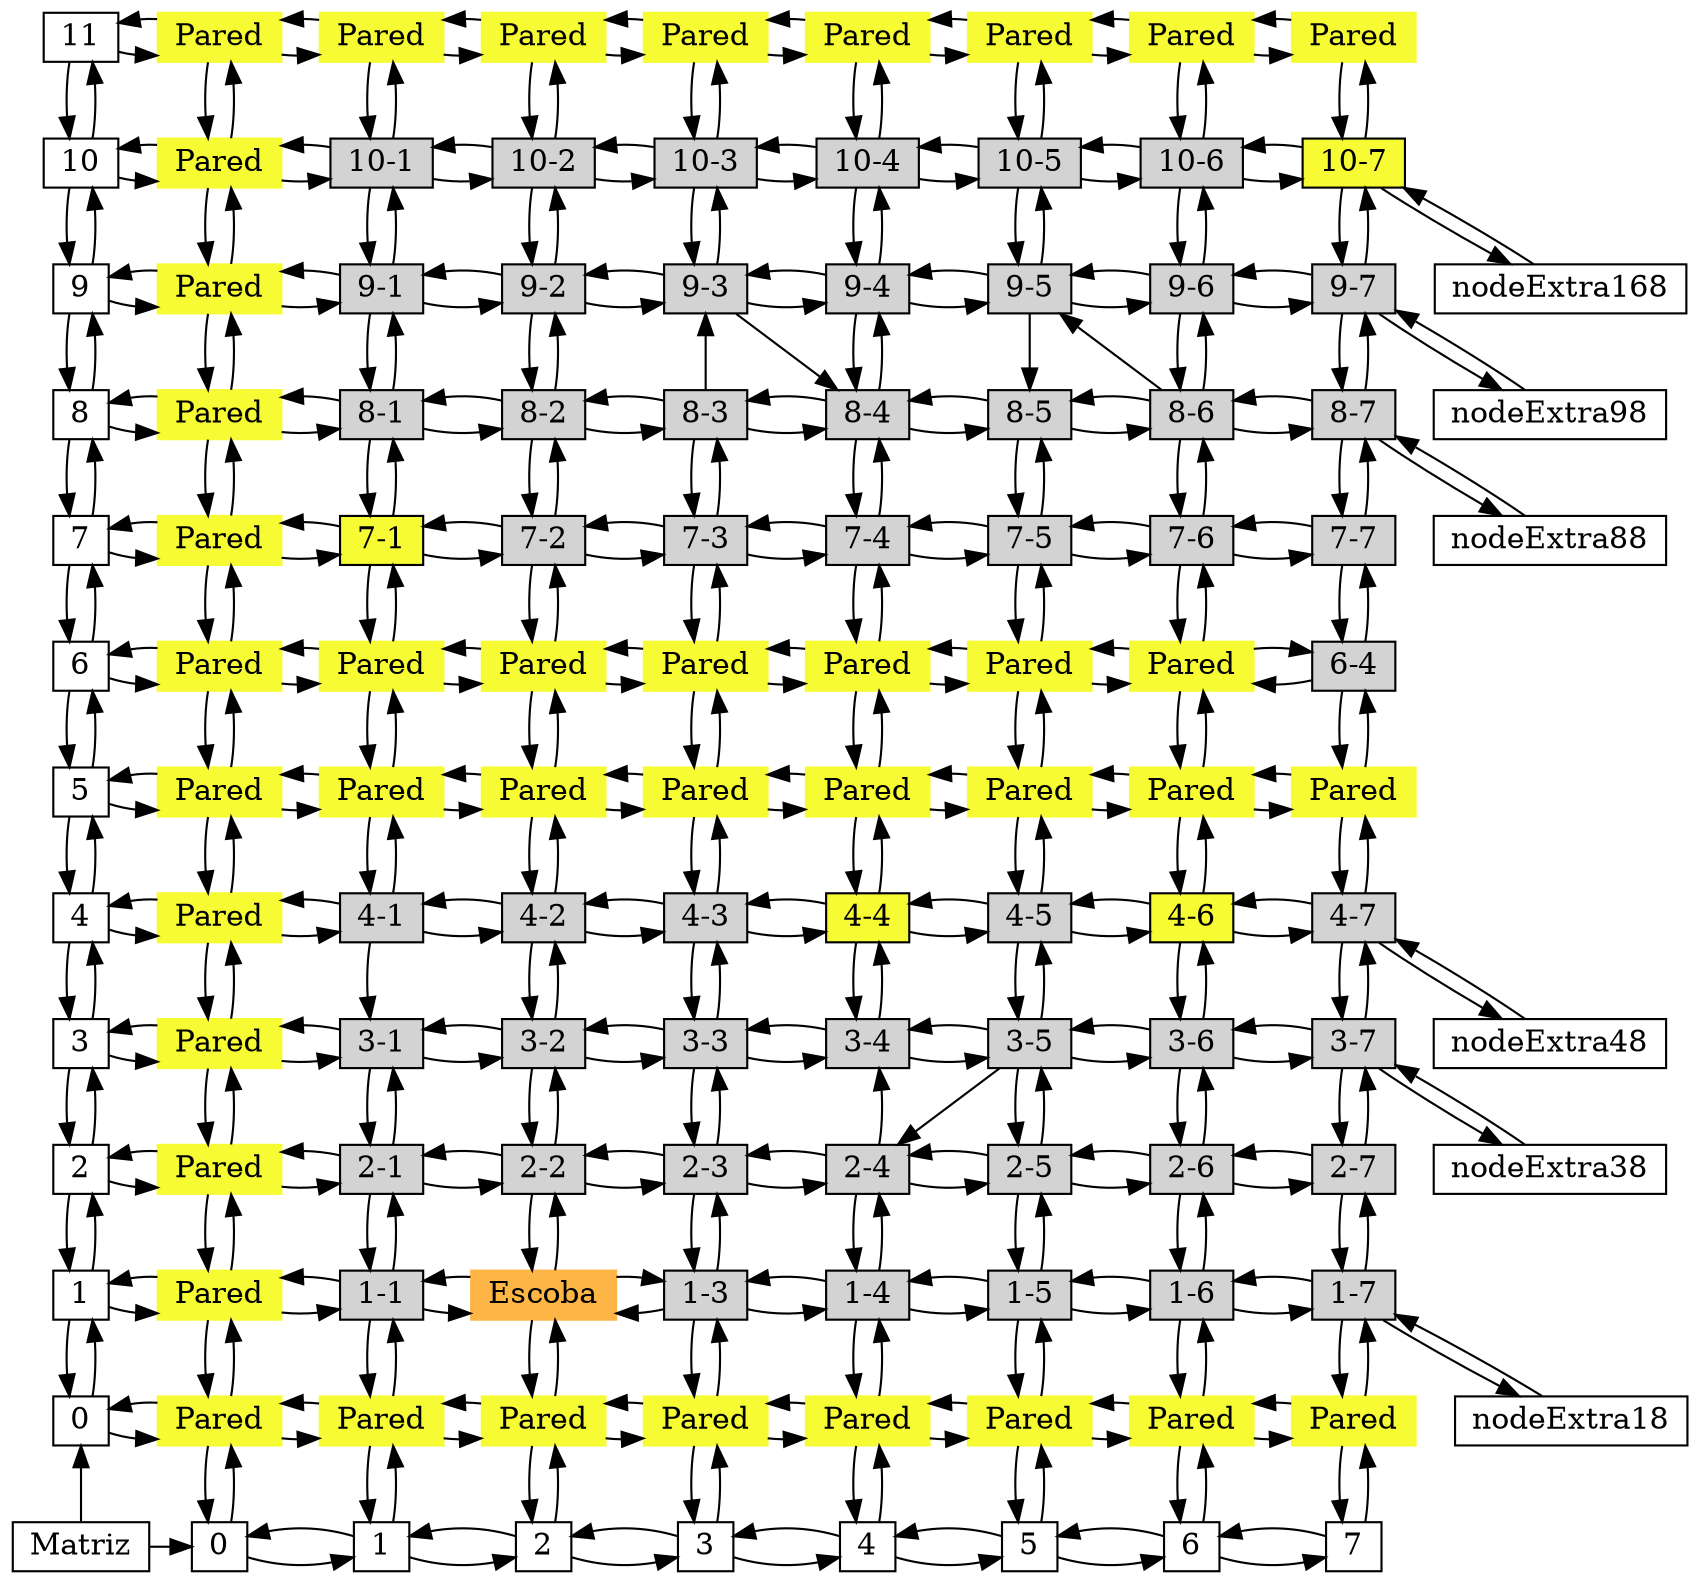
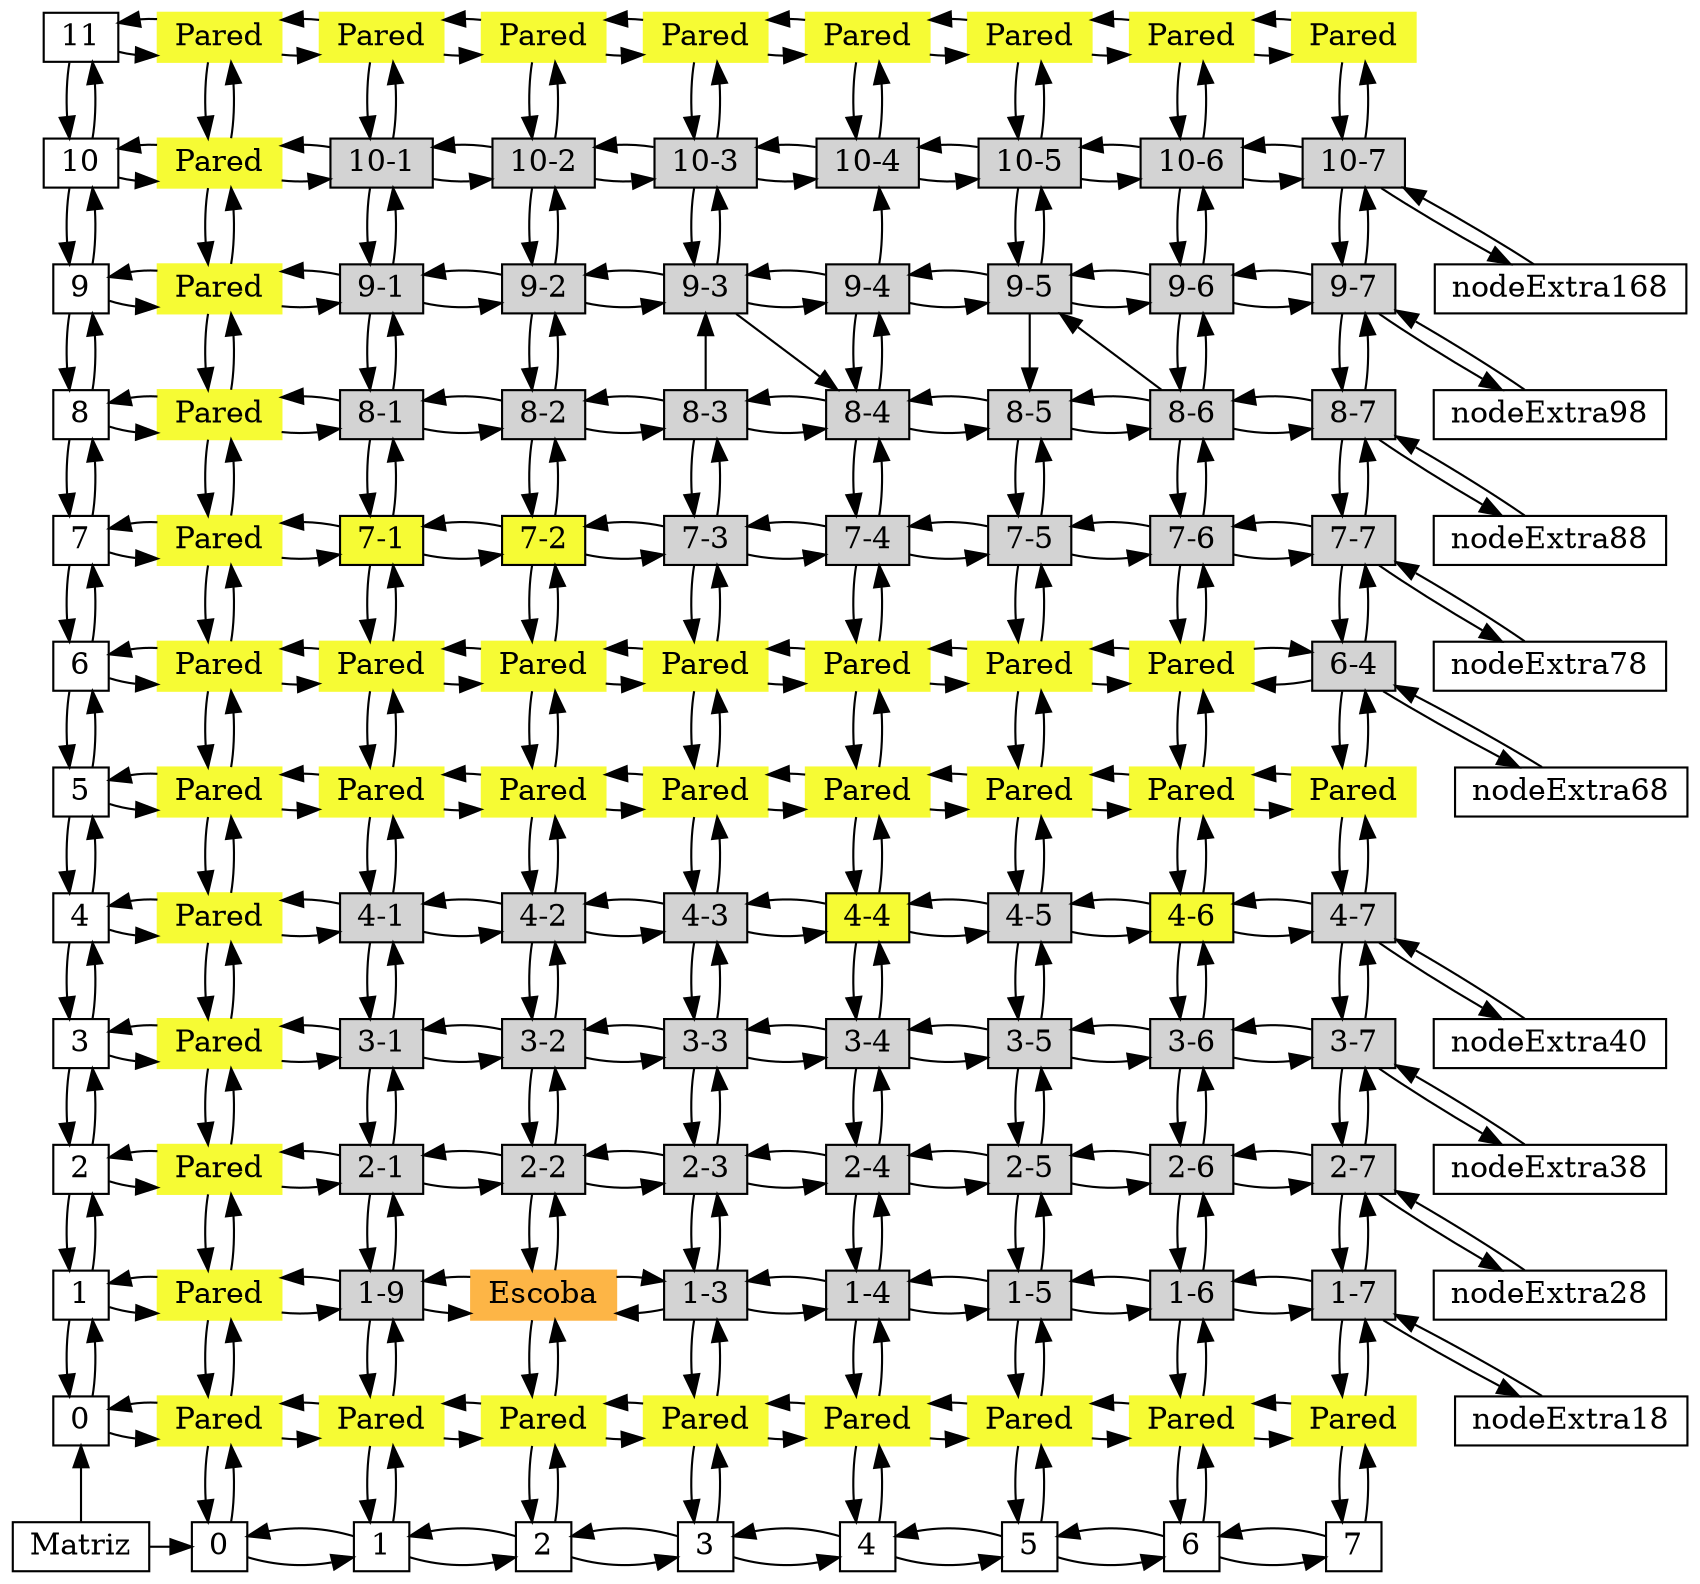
(1354, 163) -> (1354, 163)
(854, 215) -> none
(544, 540) -> (544, 540)
none -> (1550, 666)
none -> (1571, 792)
none -> (396, 992)
(1550, 1044) -> (1550, 1044)
(957, 1100) -> (854, 1096)
(382, 1295) -> (382, 1295)
none -> (1550, 1295)
